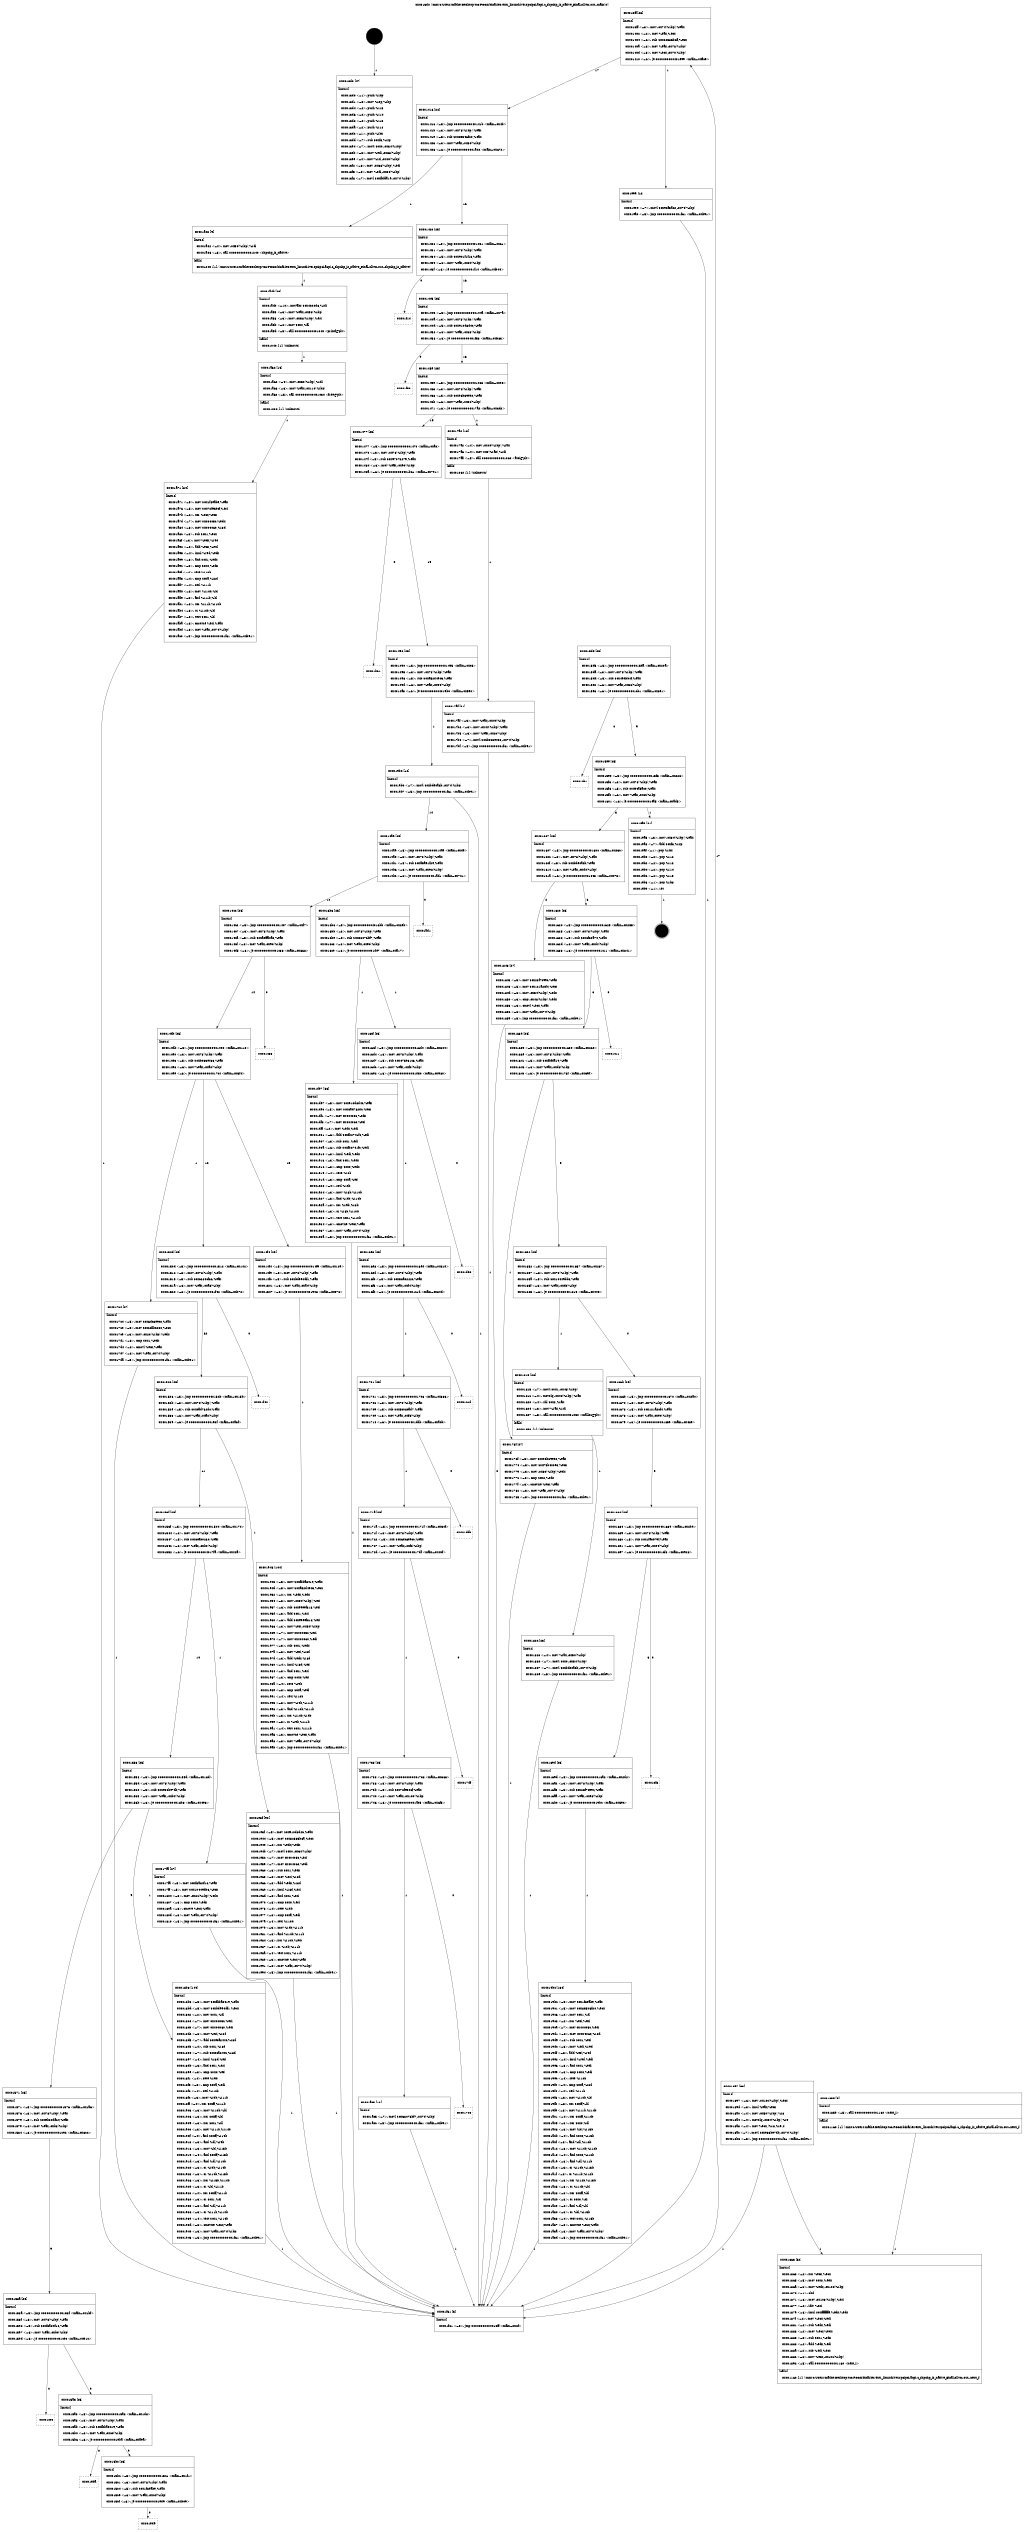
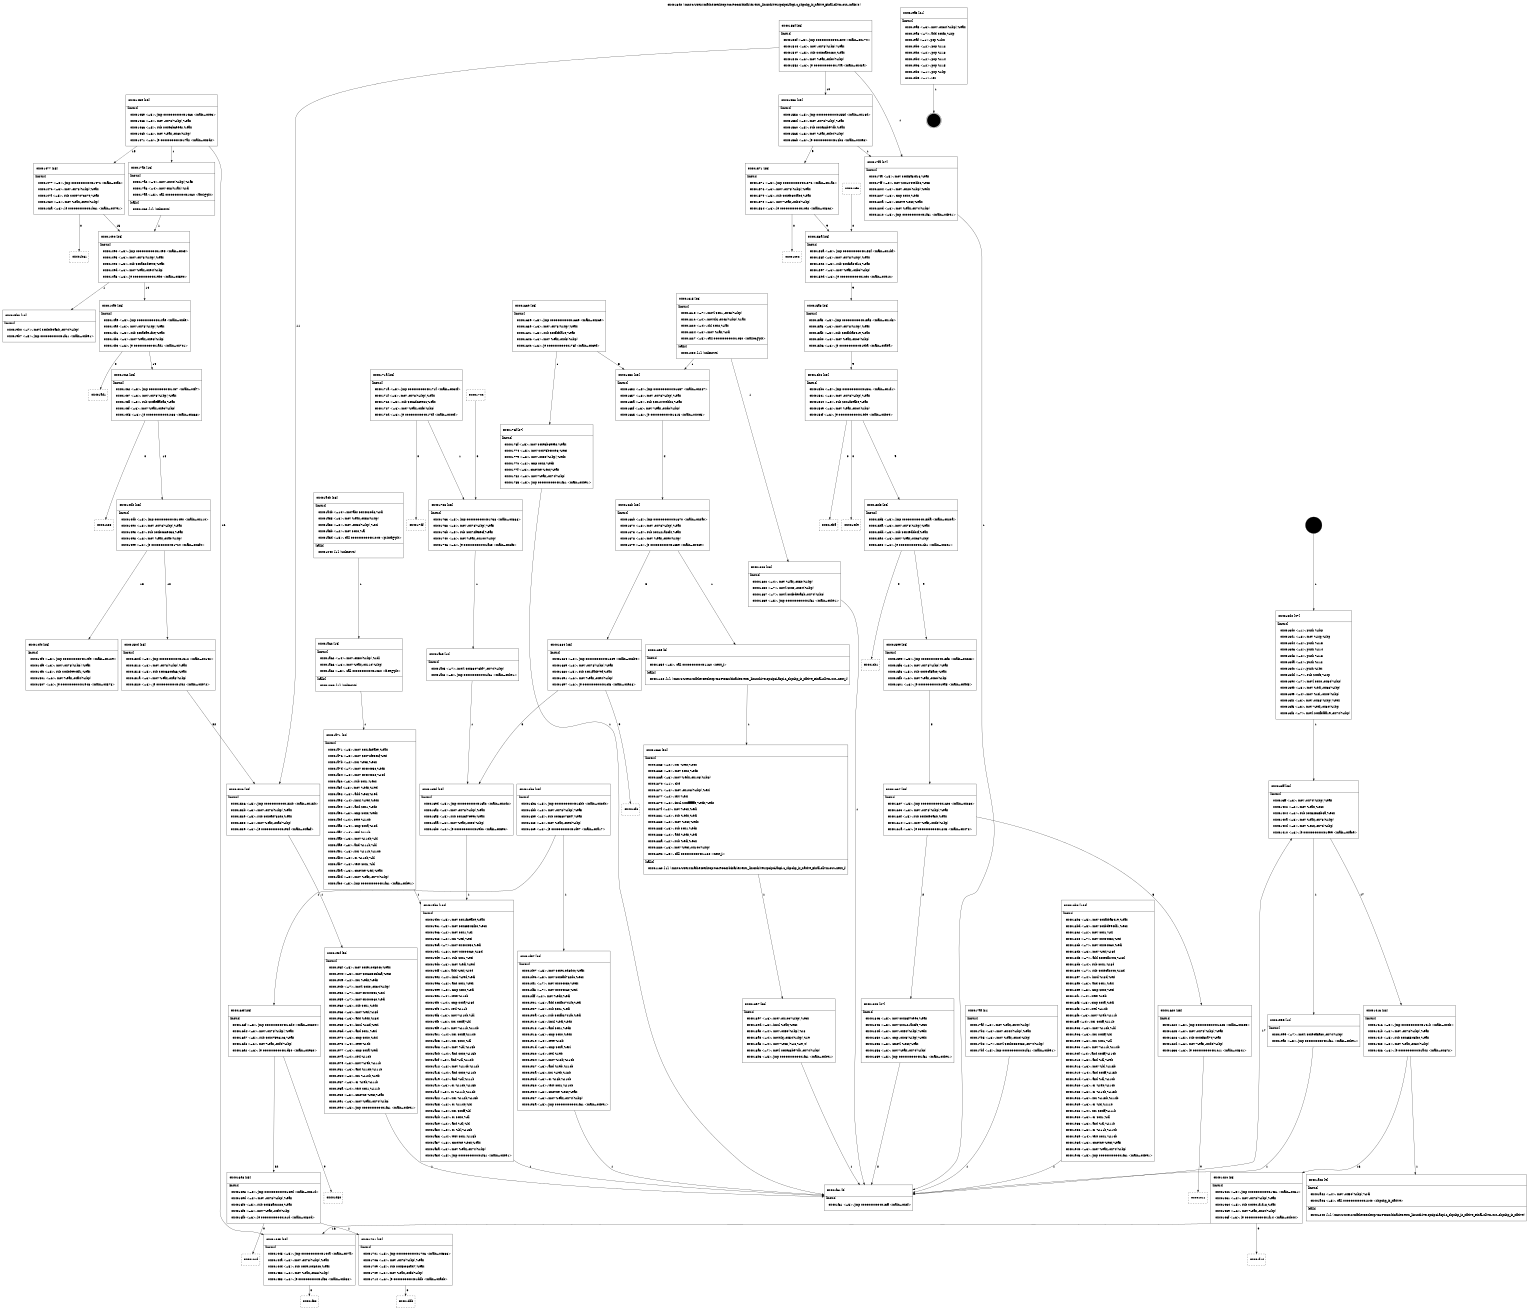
none -> (792, 257)
(302, 278) -> none
(462, 353) -> (221, 703)
none -> (881, 459)
(488, 589) -> (158, 222)
none -> (706, 597)
none -> (1314, 749)
(648, 812) -> none
(428, 813) -> (144, 290)
(590, 992) -> none
(405, 1163) -> (276, 1167)
(559, 1333) -> (690, 363)
(151, 1334) -> none
(261, 1403) -> none
(200, 1467) -> (295, 204)
(404, 1467) -> none
(479, 1547) -> none
(102, 1582) -> (417, 896)
(302, 1658) -> none
(136, 1925) -> (863, 151)
(447, 1955) -> (476, 449)
(795, 2200) -> (770, 935)
(442, 2217) -> (470, 731)
(47, 2378) -> (851, 212)
(95, 2460) -> (838, 469)
